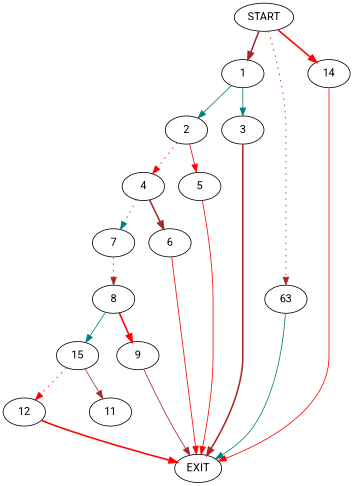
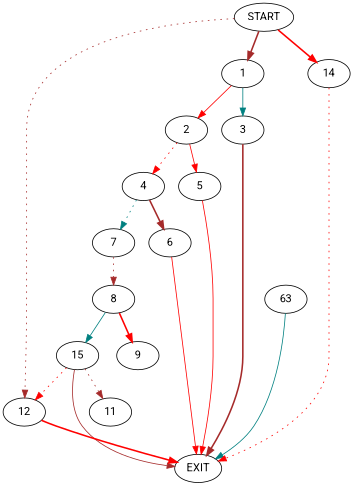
(218, 99) -> (218, 99)
(286, 153) -> (27, 131)
(329, 299) -> (329, 299)
(92, 380) -> (92, 380)
(163, 409) -> (87, 431)
